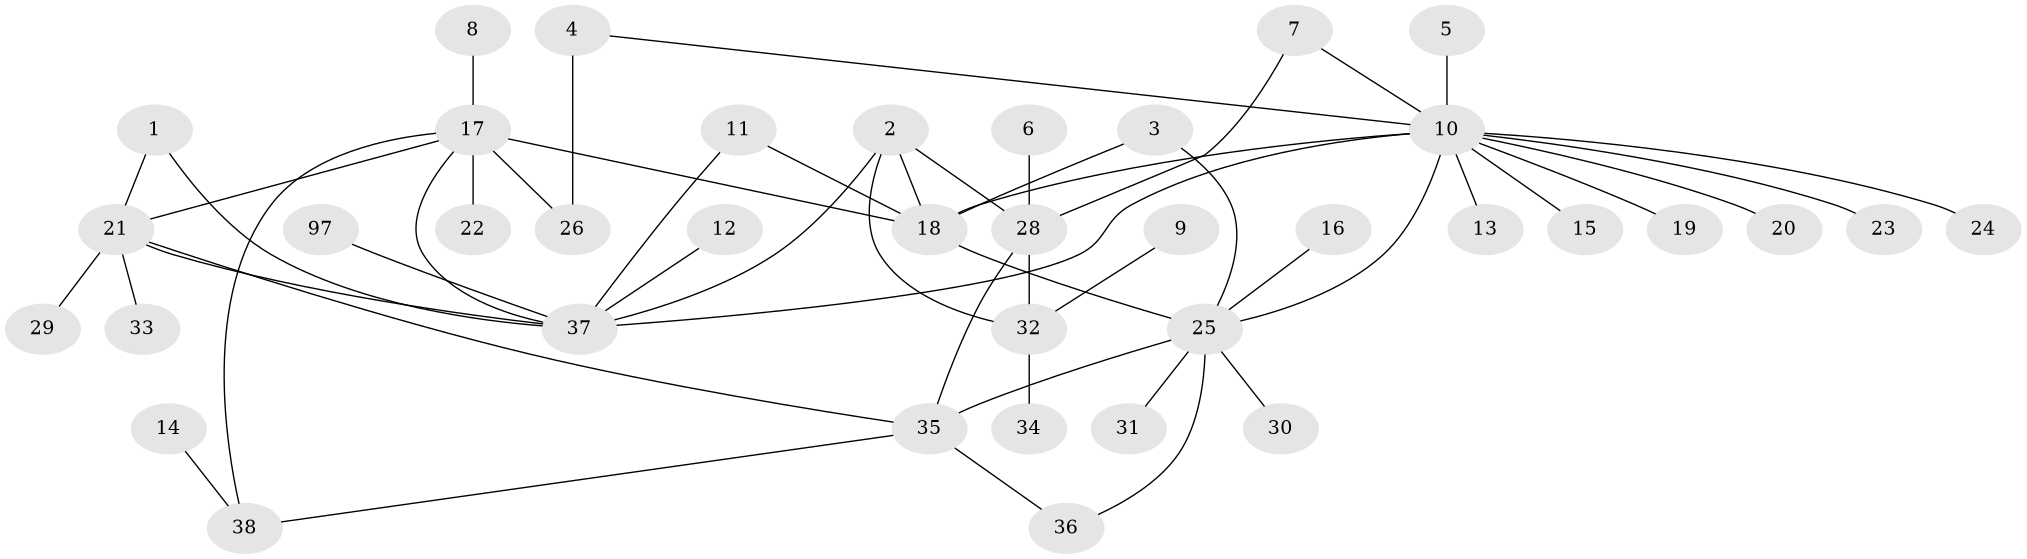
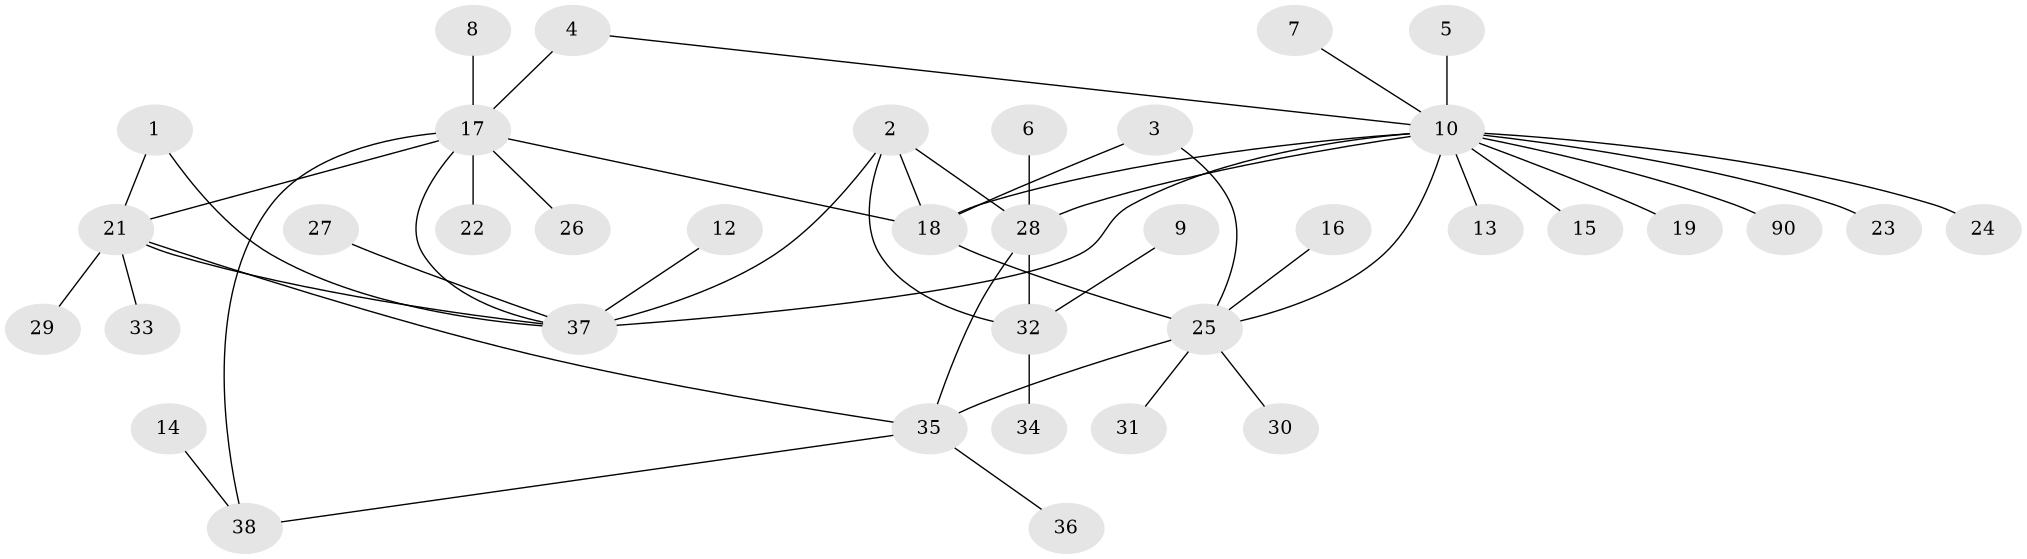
(573, 130) -> (523, 80)
(739, 130) -> none
(1216, 146) -> (1145, 188)
(321, 230) -> (321, 230)
(1784, 230) -> (1784, 230)
(1179, 453) -> none
